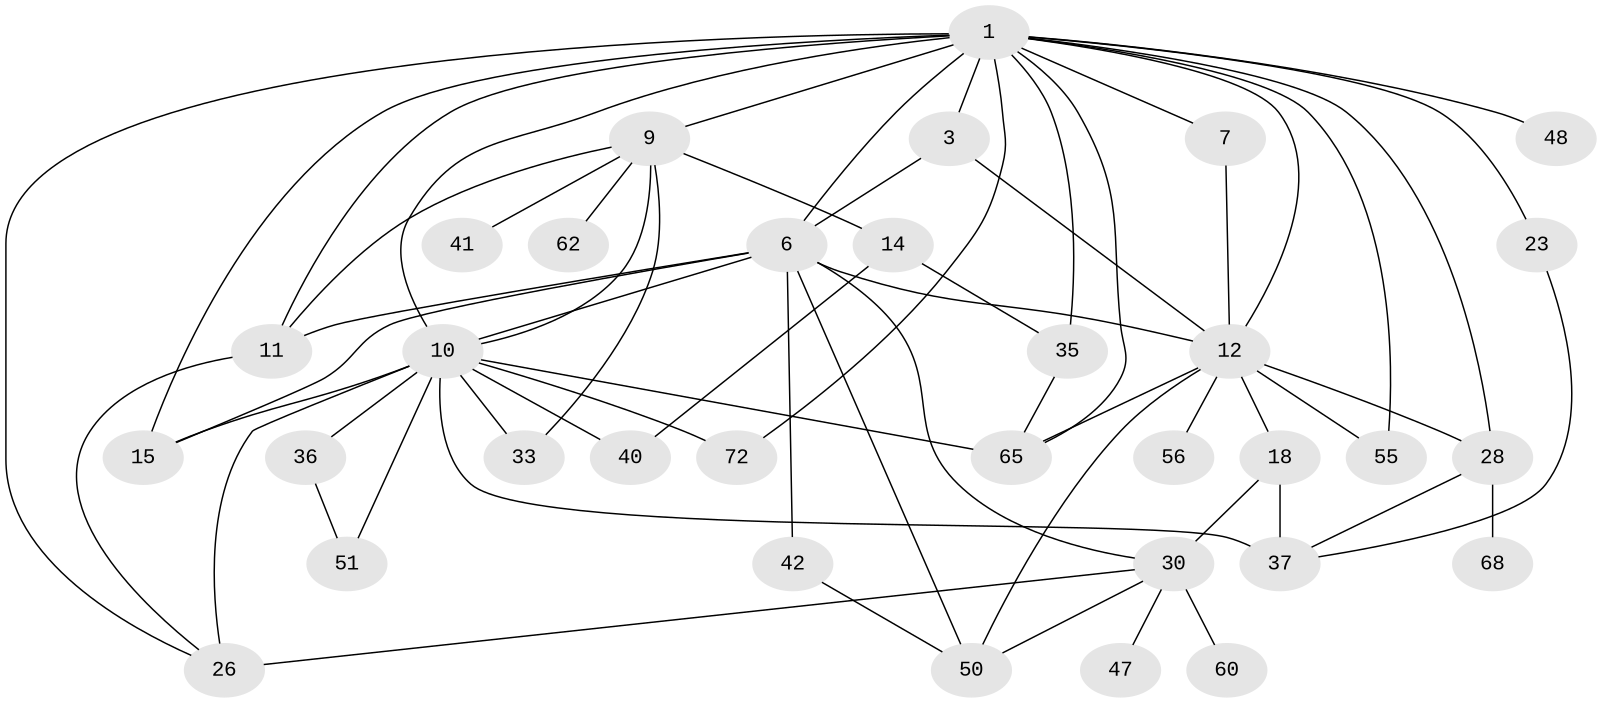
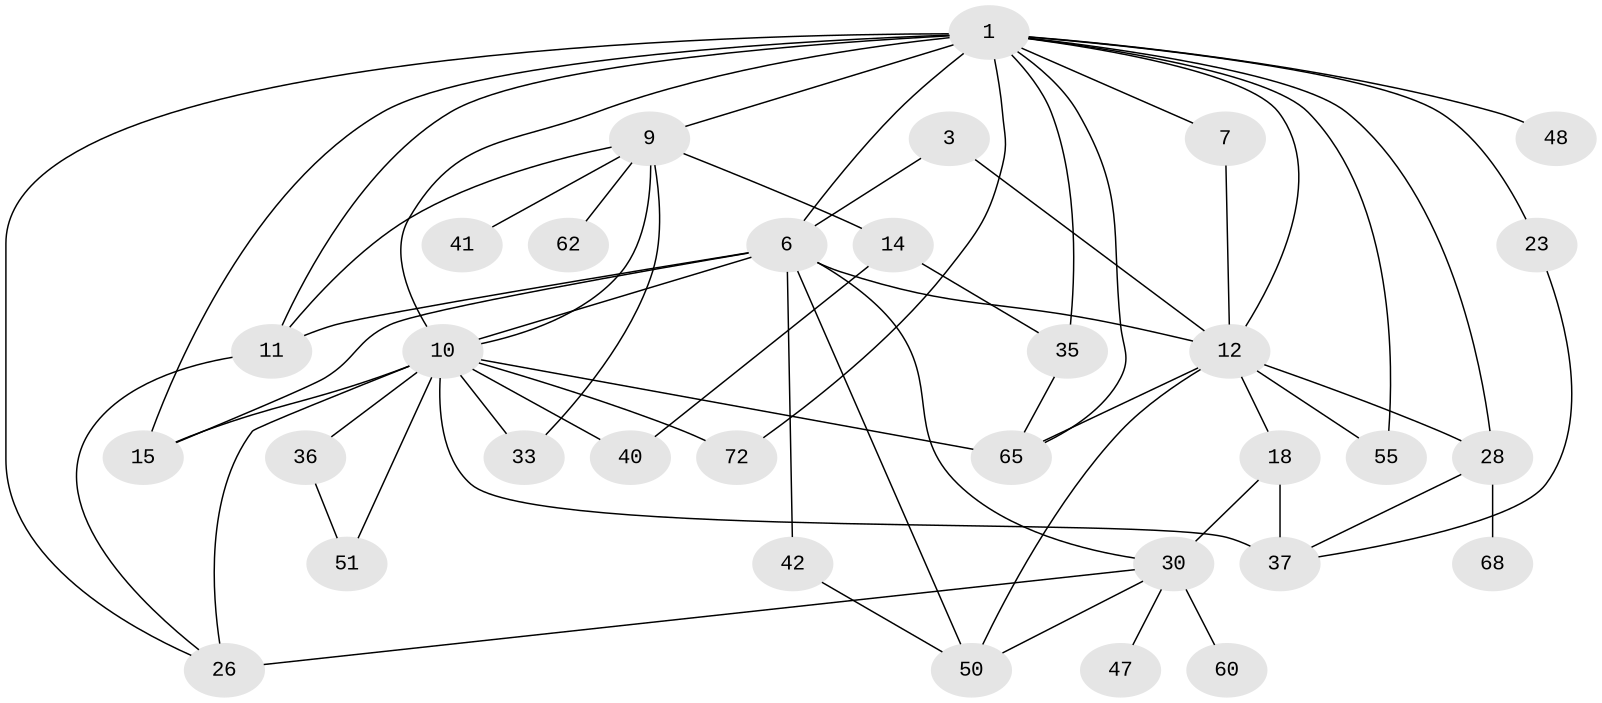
(969, 85) -> none
(1174, 458) -> none
